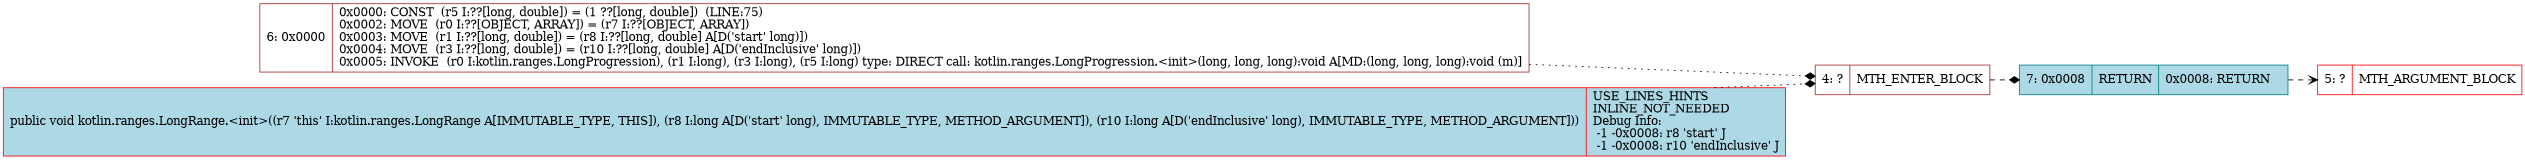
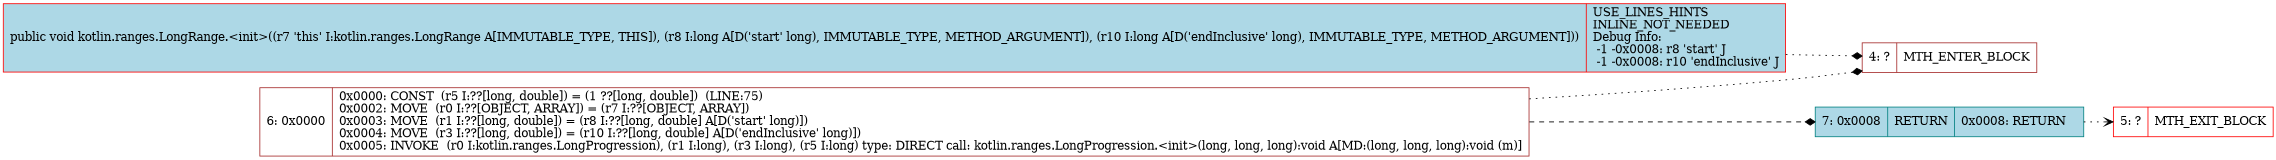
(2437, 79) -> (2211, 121)
(2000, 80) -> (1667, 122)
(2299, 80) -> (2094, 122)
